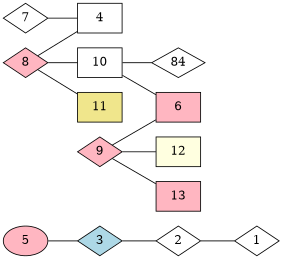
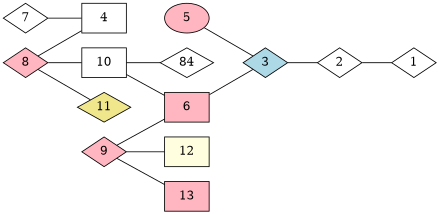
none -> (231, 82)
(100, 107) -> (104, 107)
